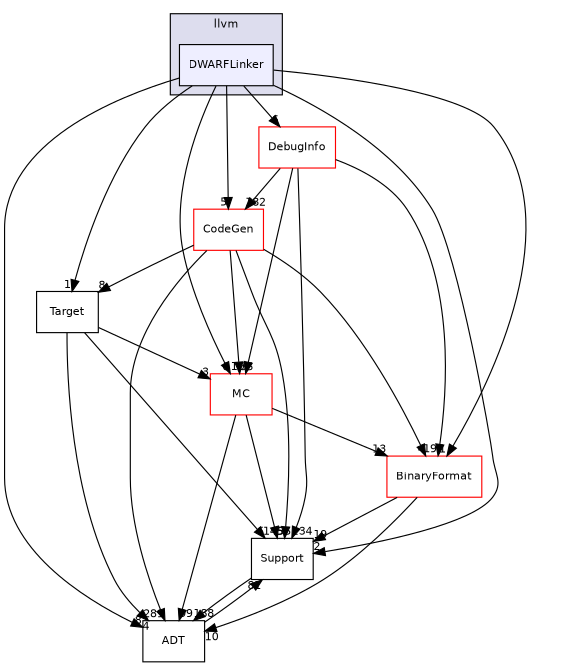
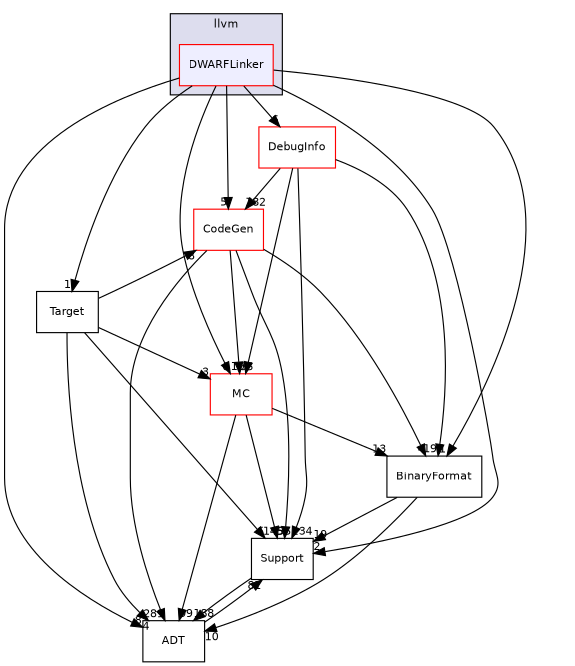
(226, 65) -> (226, 65)
(151, 266) -> (142, 278)
(434, 477) -> (434, 477)
